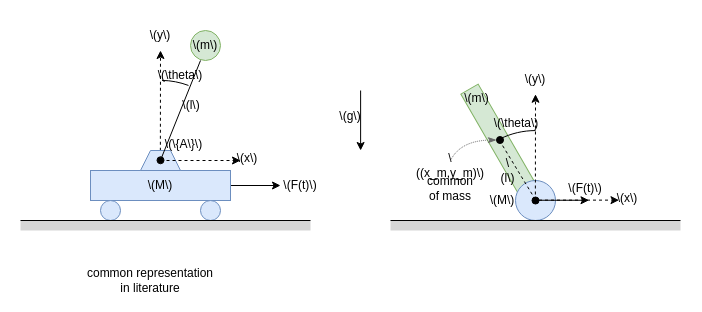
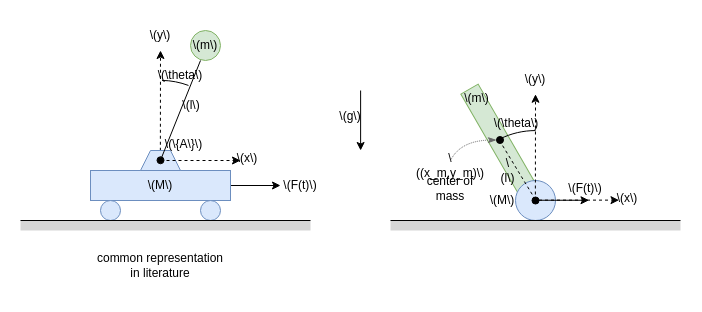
(451, 189) -> (451, 189)
(151, 281) -> (161, 266)
